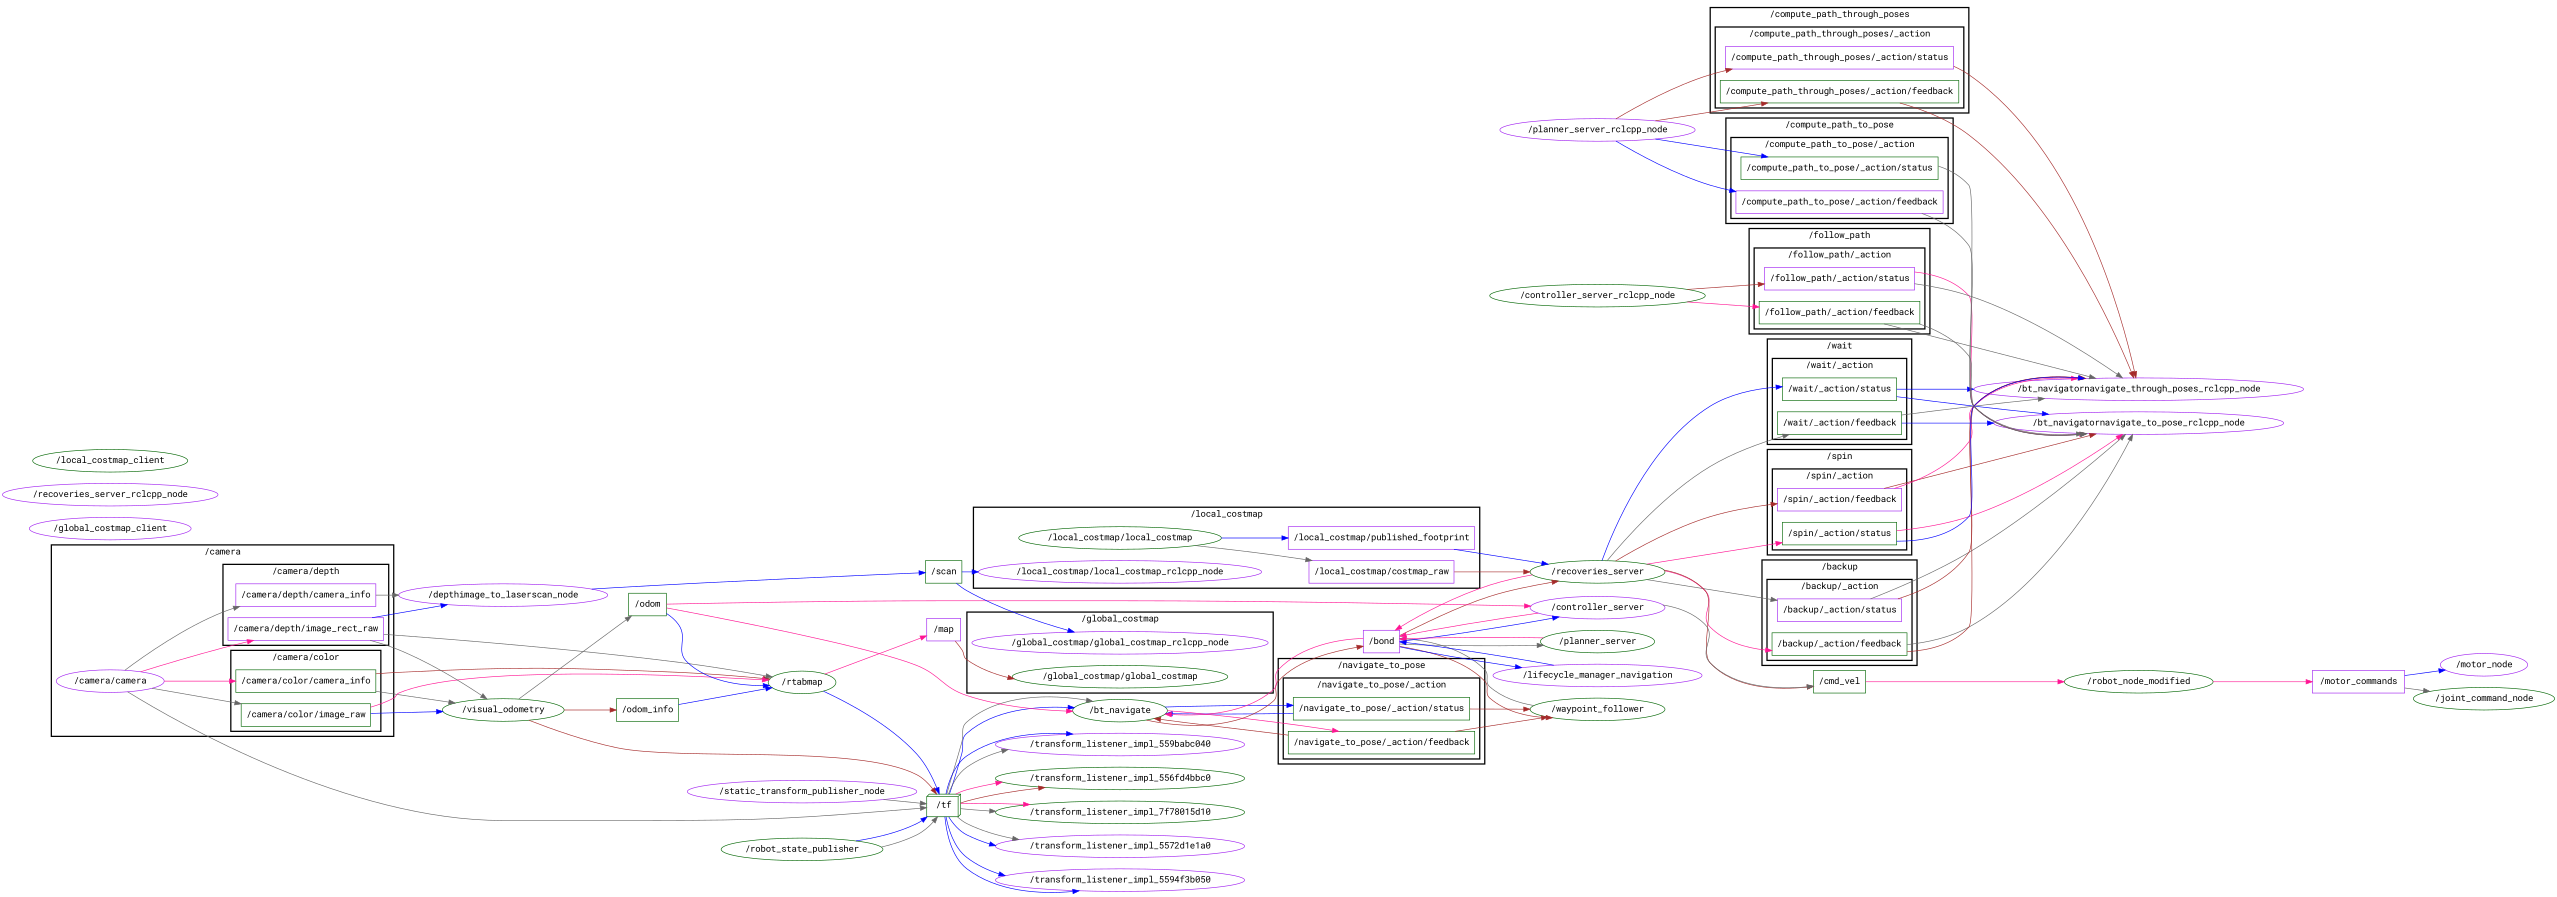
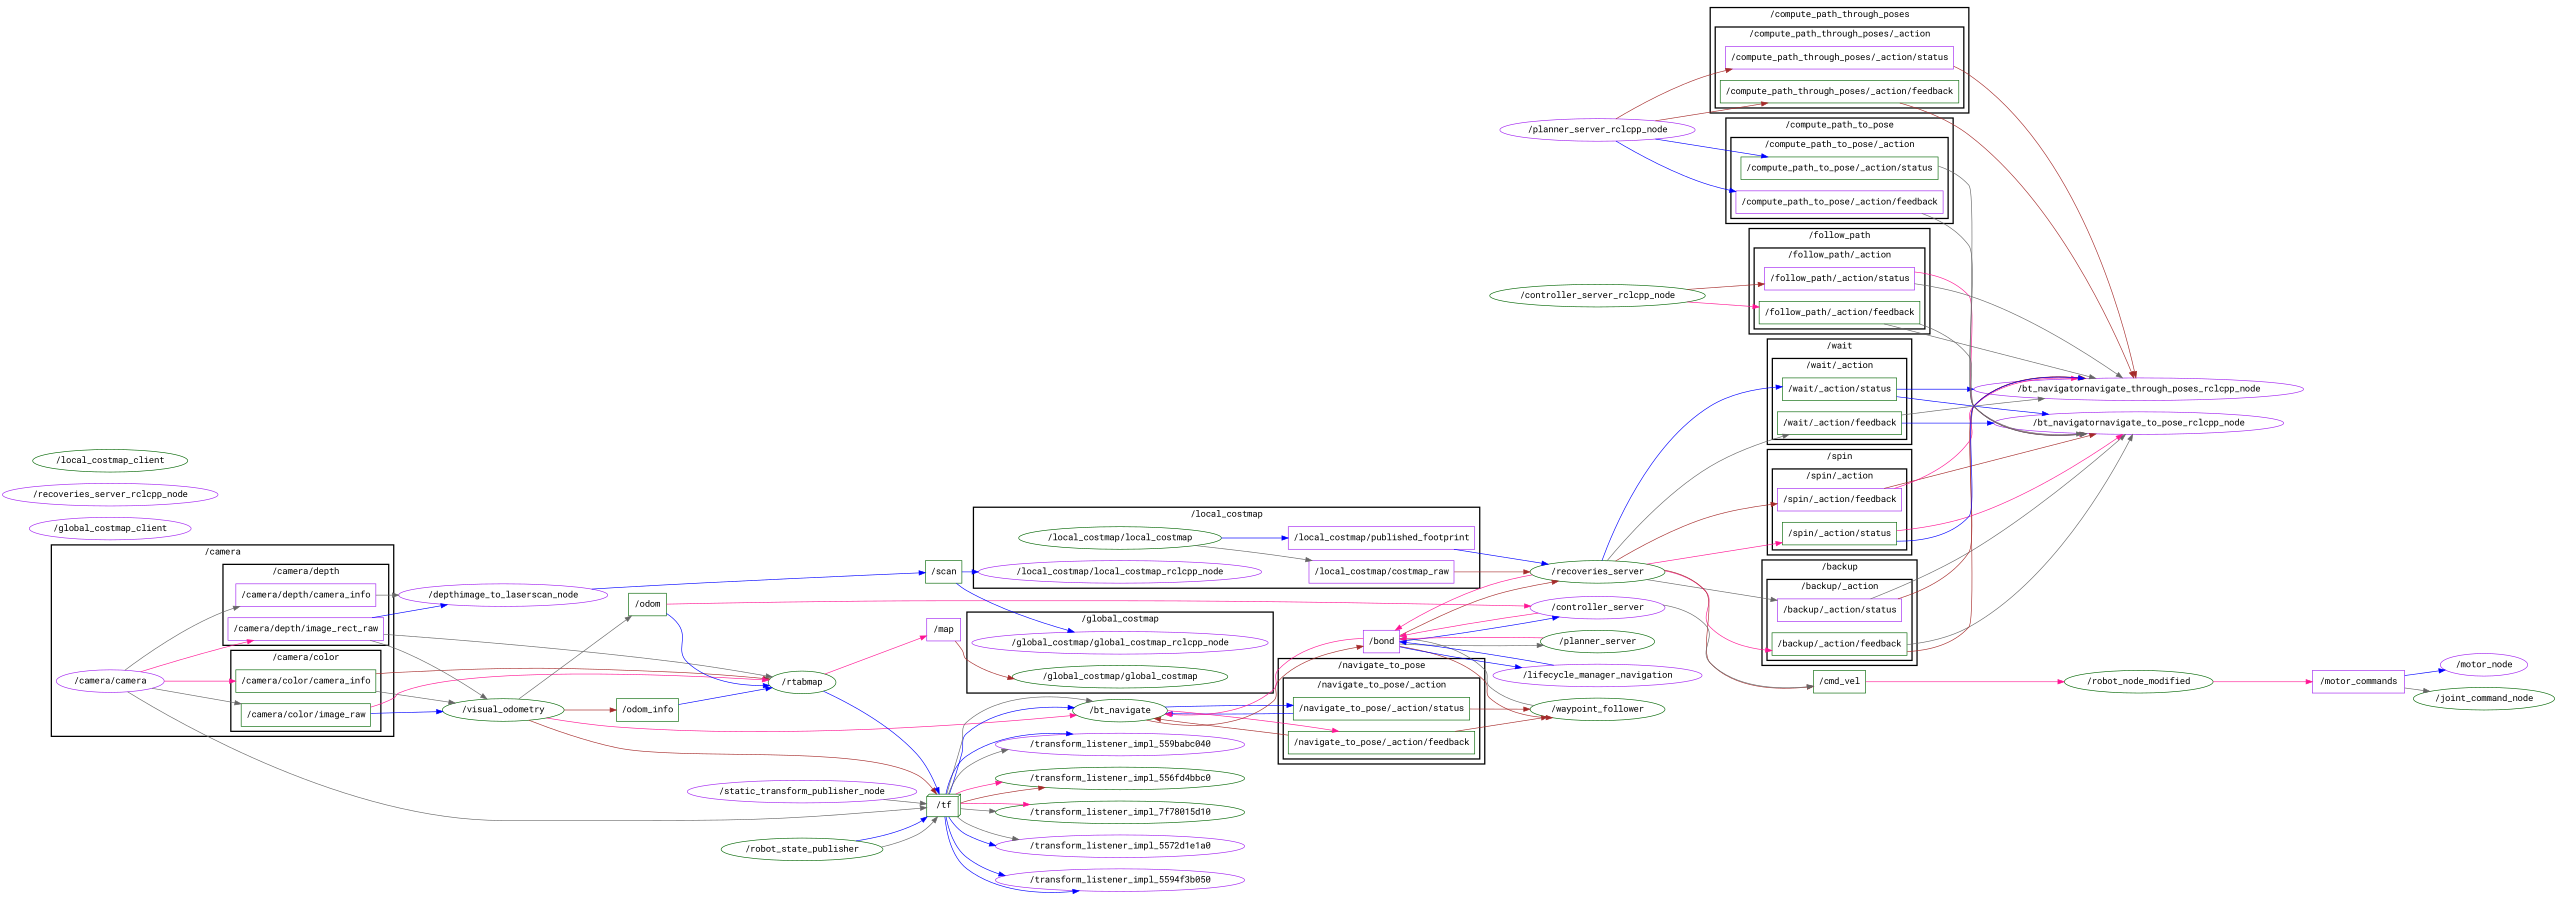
(870, 651) -> (808, 731)
